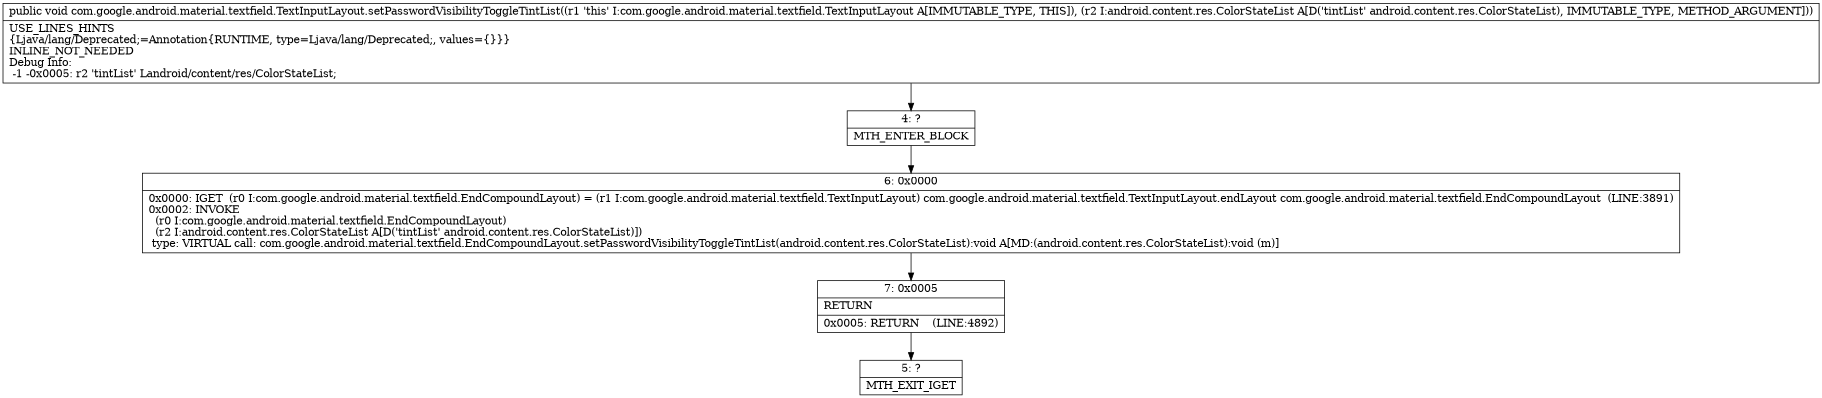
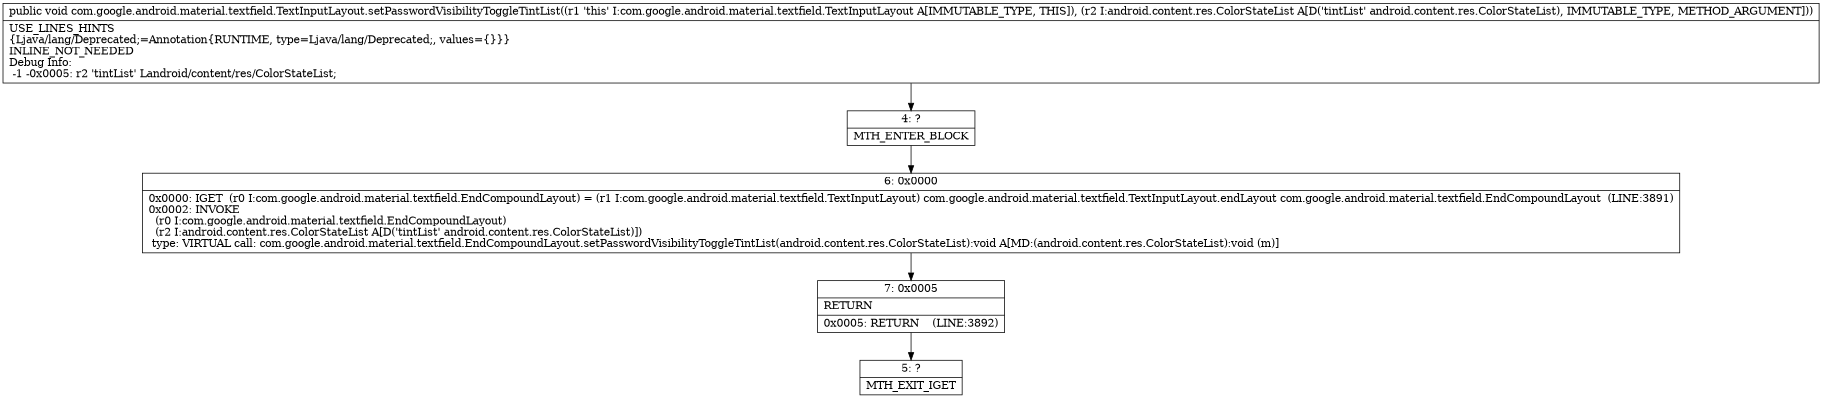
(911, 323) -> (911, 323)
